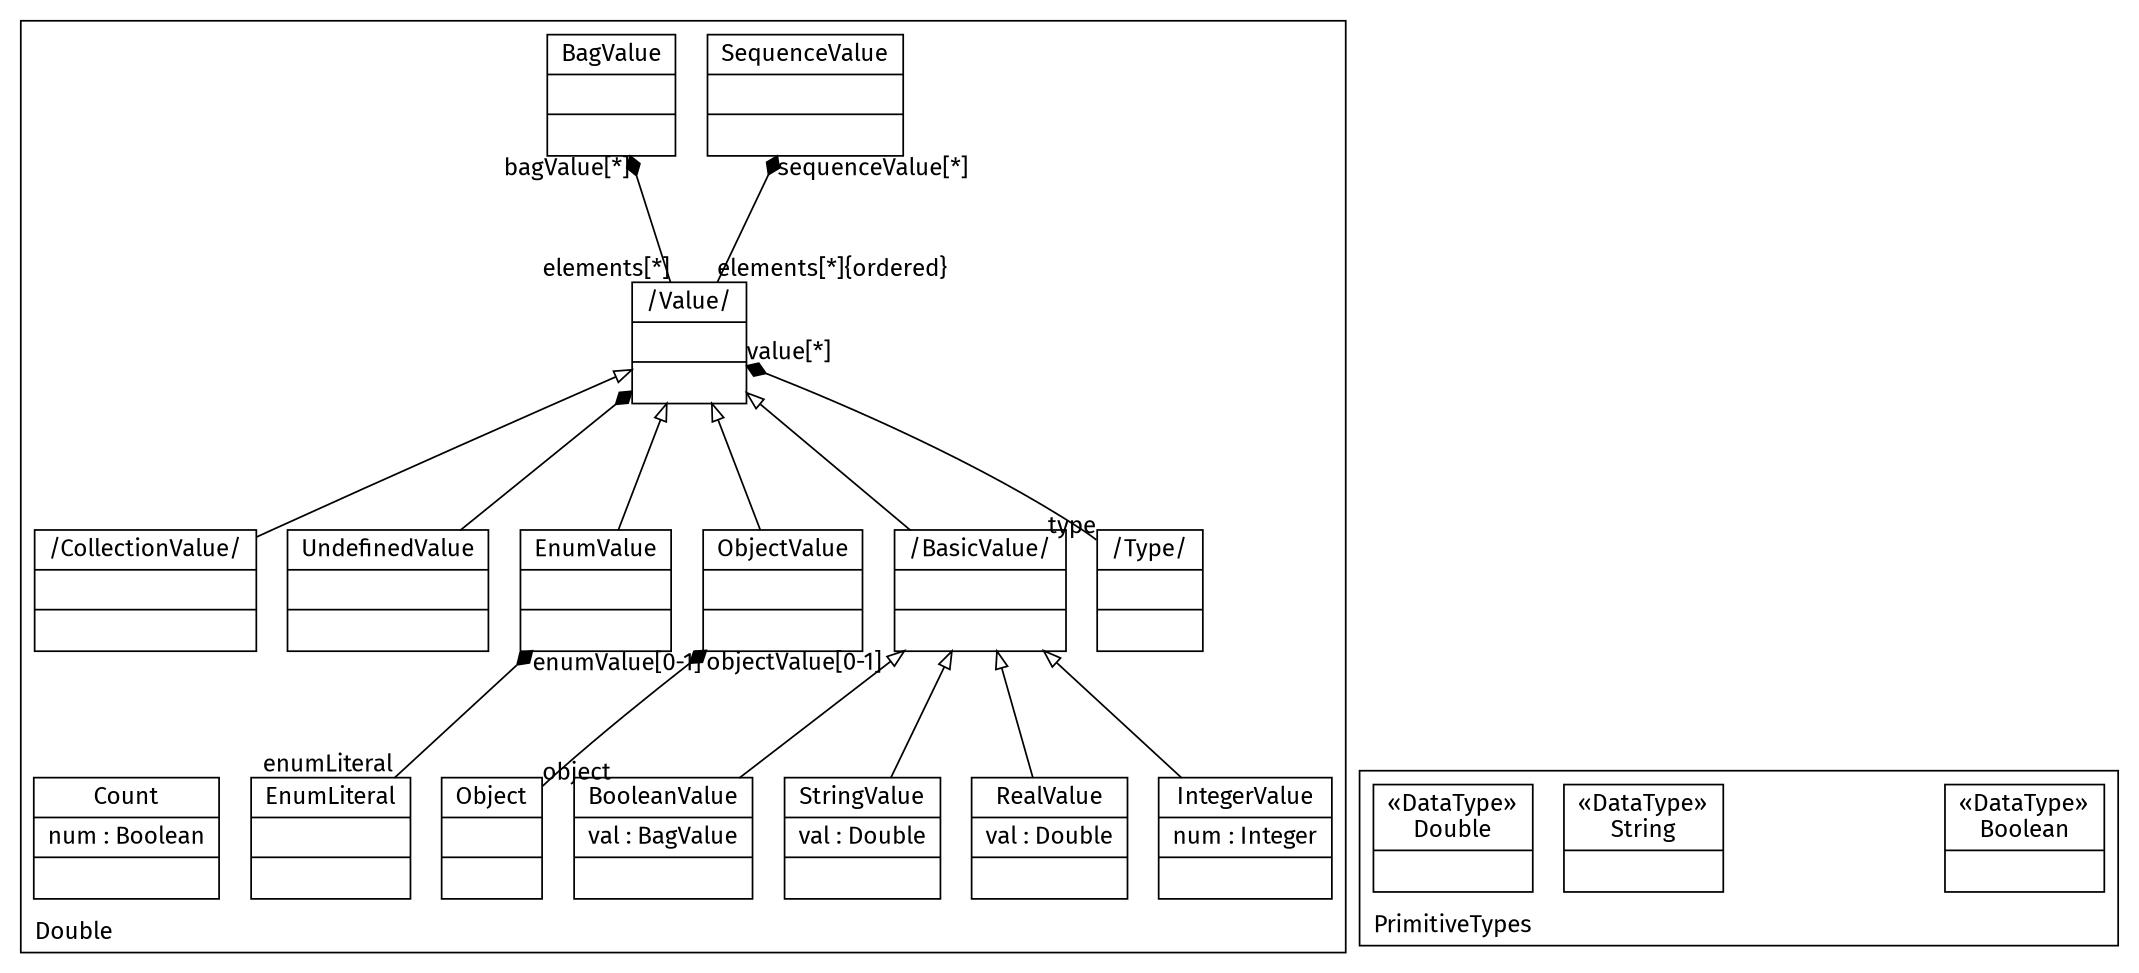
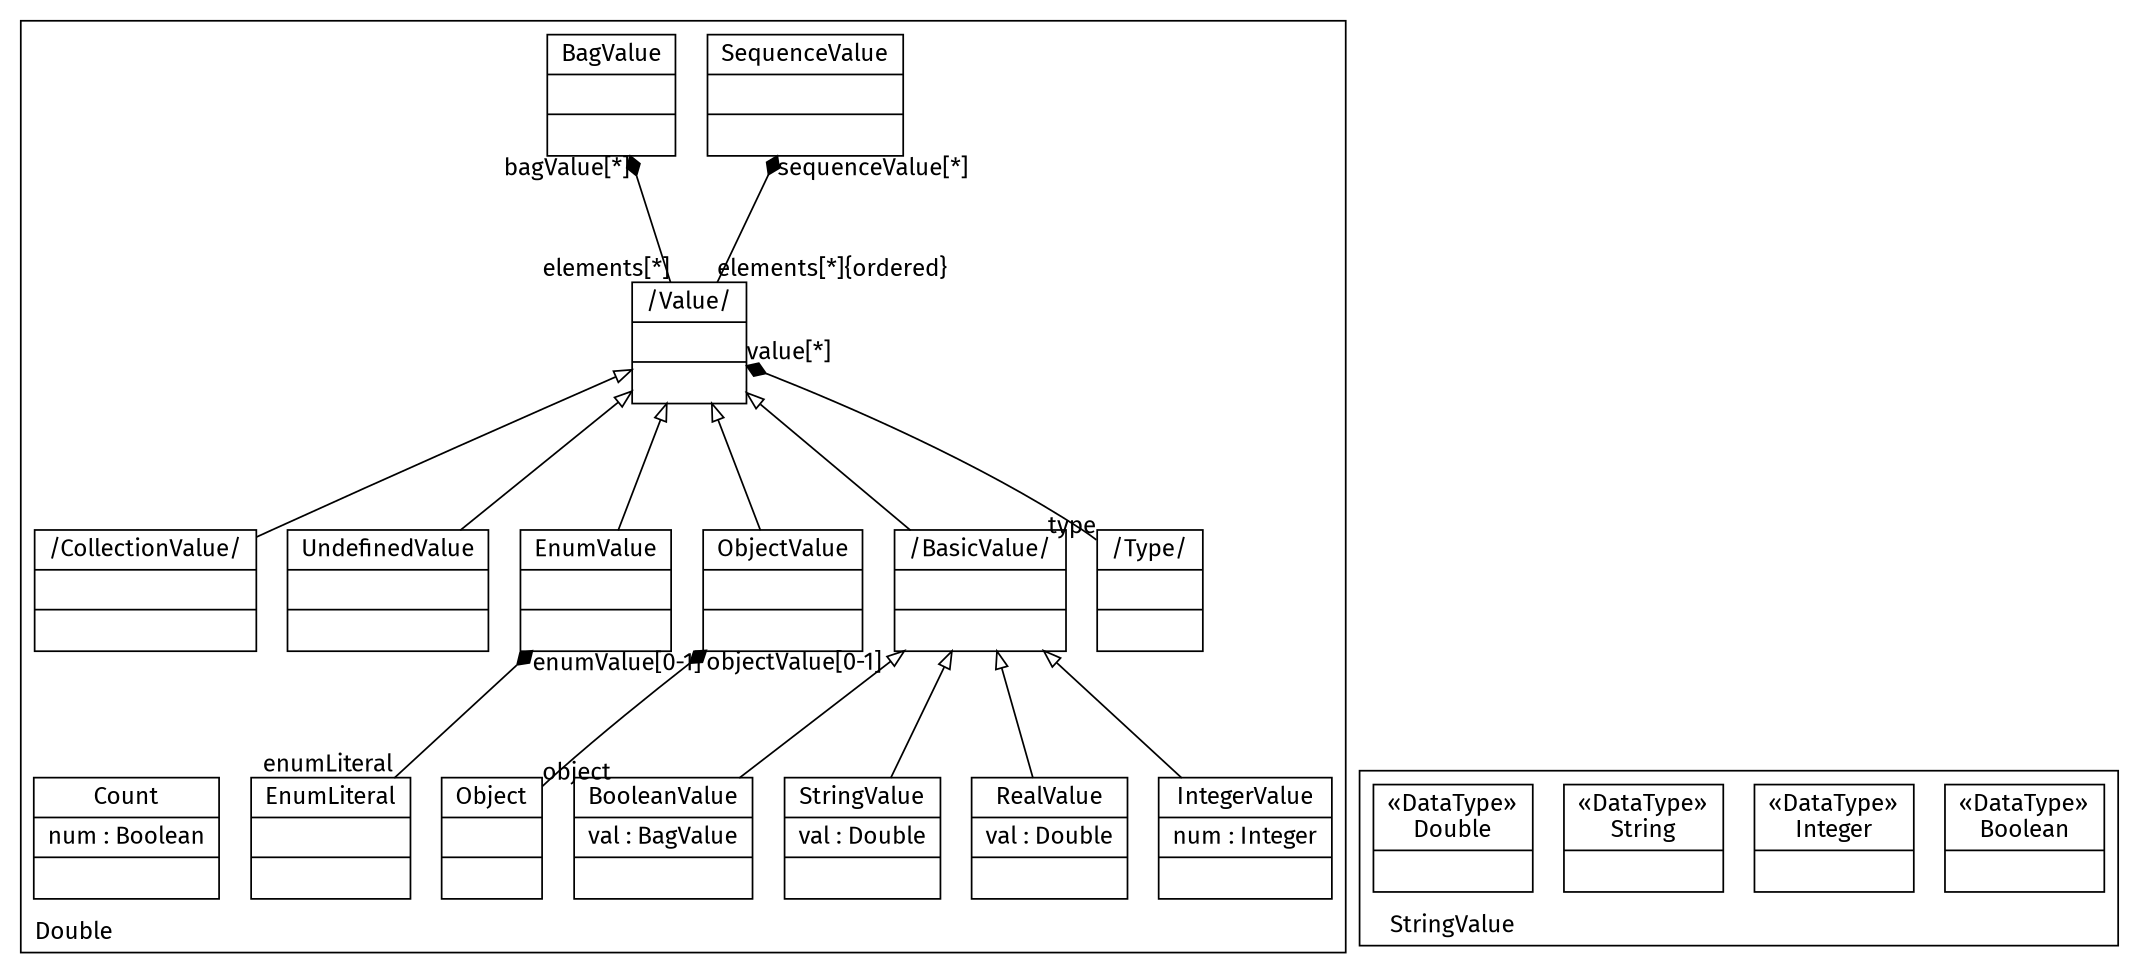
(539, 466) -> (539, 466)
none -> (1834, 838)
(1453, 926) -> (1453, 926)
